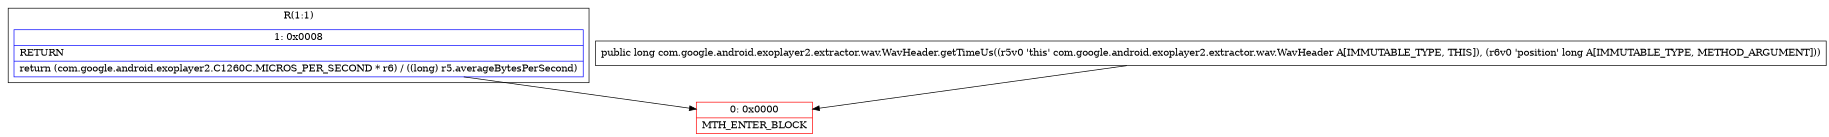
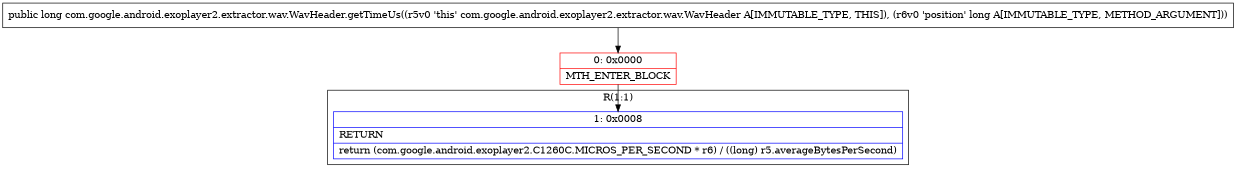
(577, 93) -> (618, 95)
